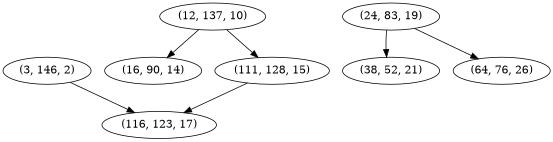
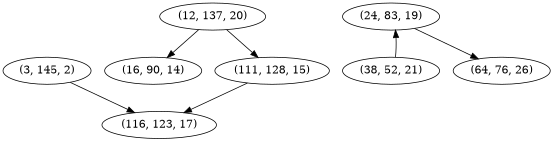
(213, 17) -> (213, 17)
(386, 40) -> (396, 47)
(47, 71) -> (47, 71)
